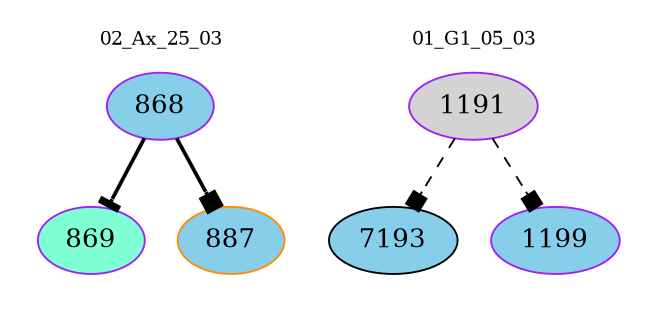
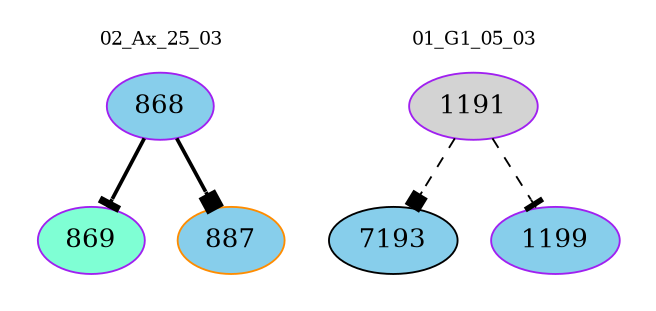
(512, 169) -> (512, 169)
